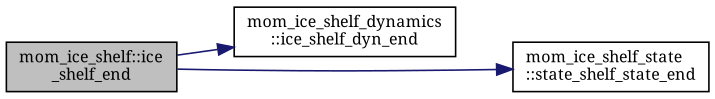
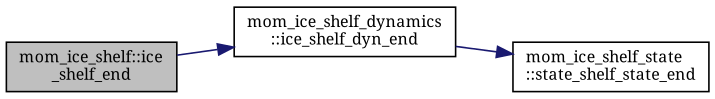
(337, 71) -> (476, 49)
